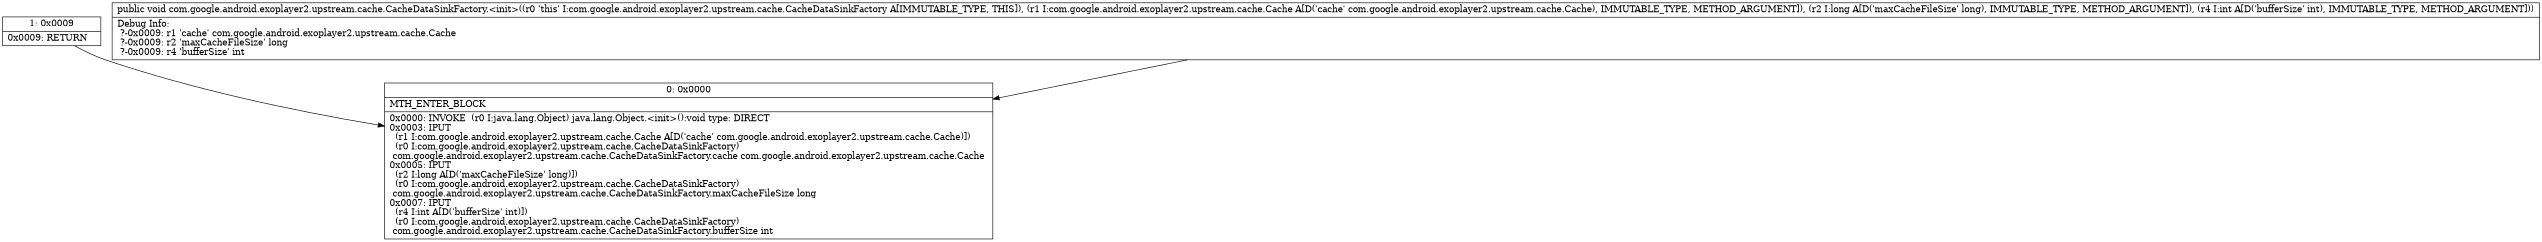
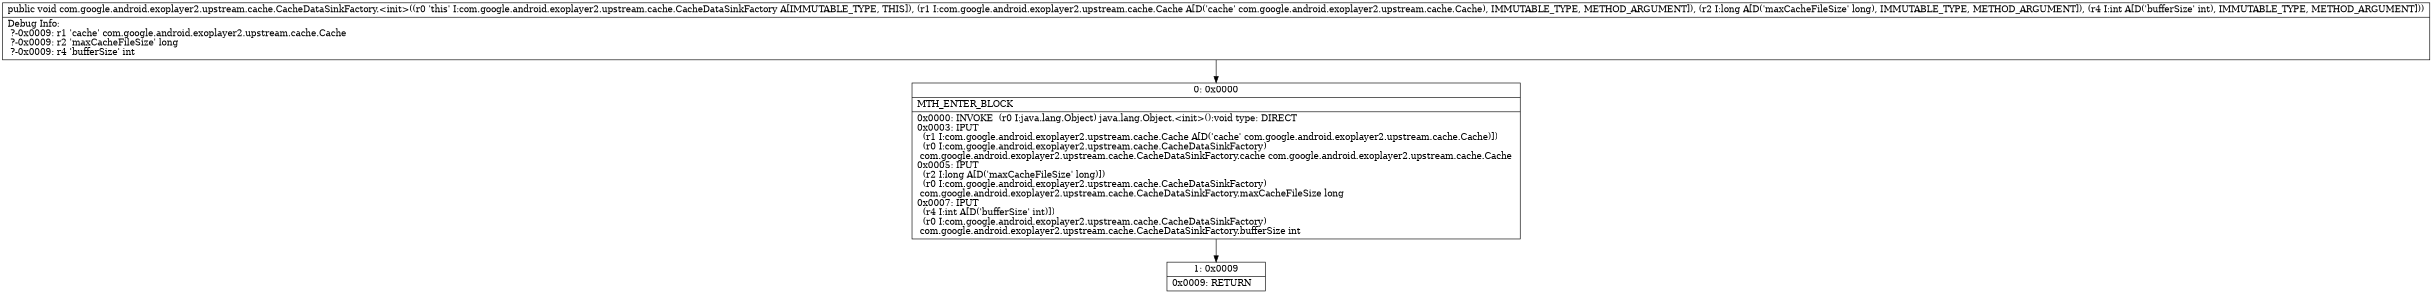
(224, 94) -> (1216, 247)
